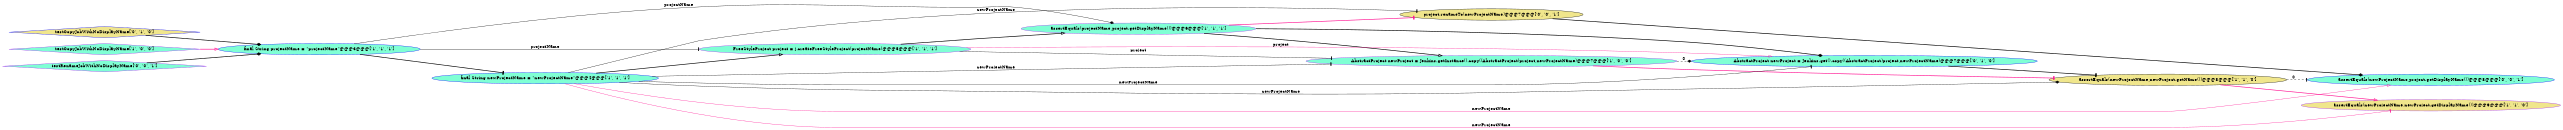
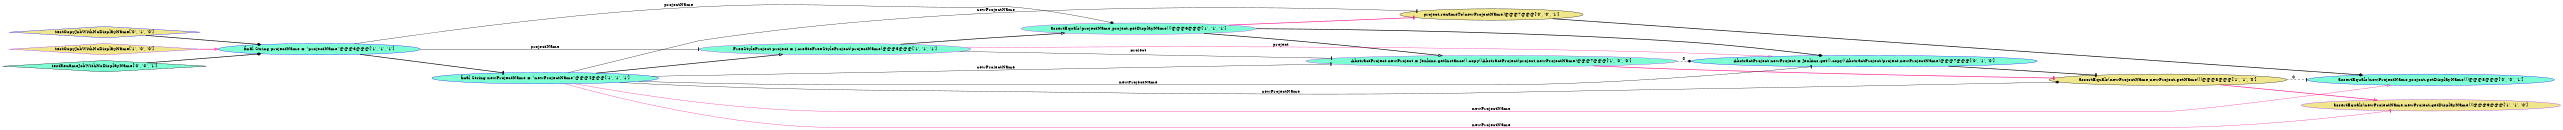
(105, 49) -> (105, 49)
(105, 66) -> (105, 66)
